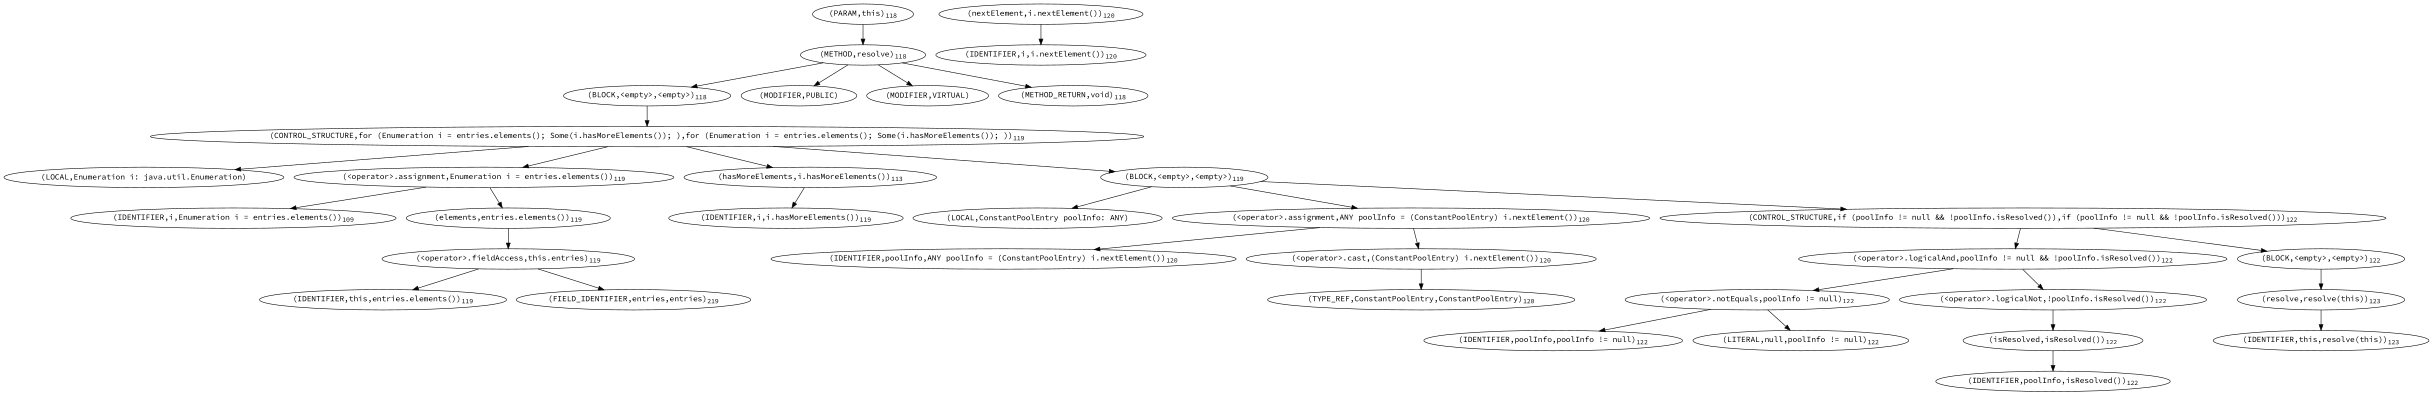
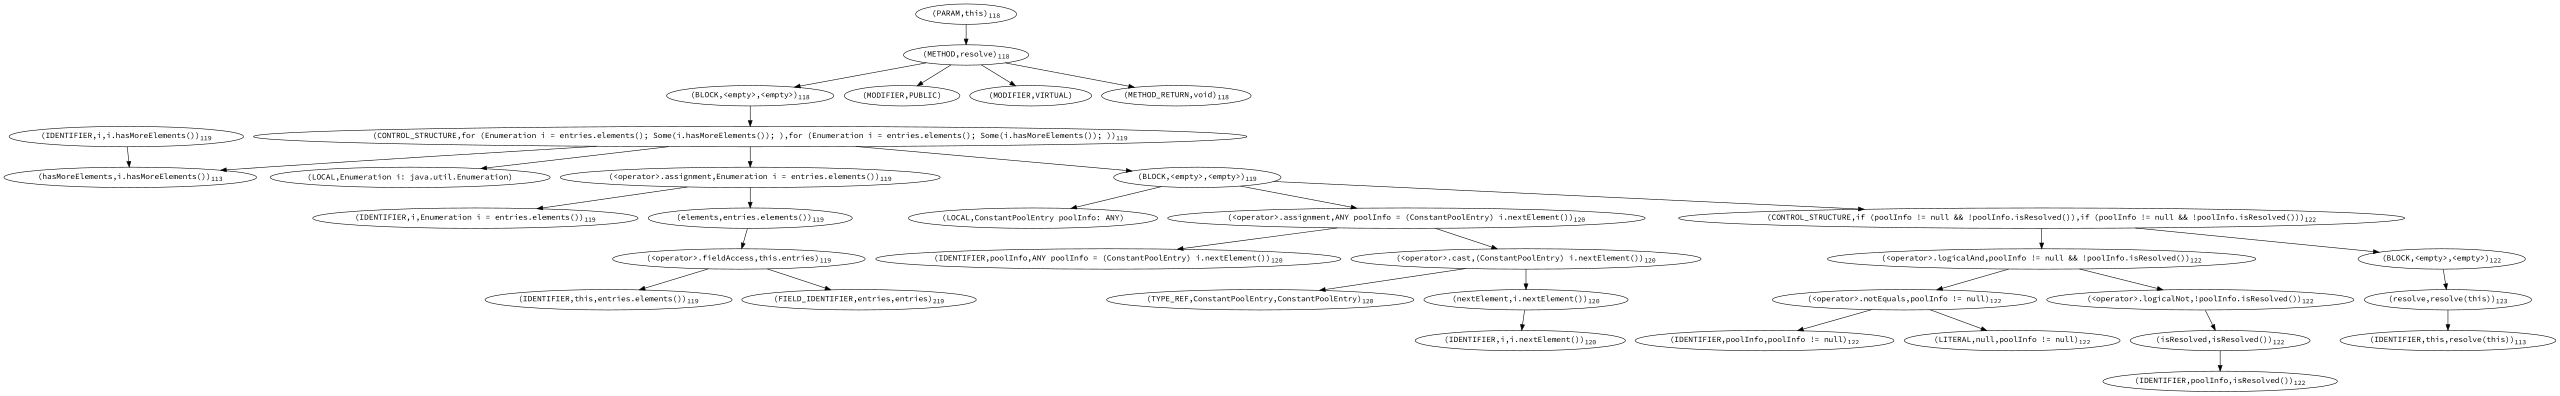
(800, 195) -> (128, 154)
(348, 217) -> (590, 217)
none -> (1526, 277)
(2394, 340) -> (2520, 340)
